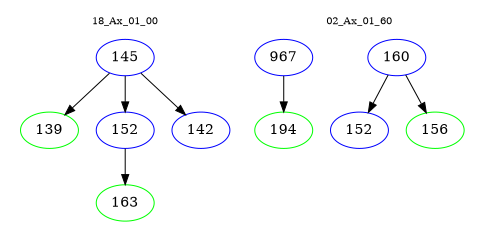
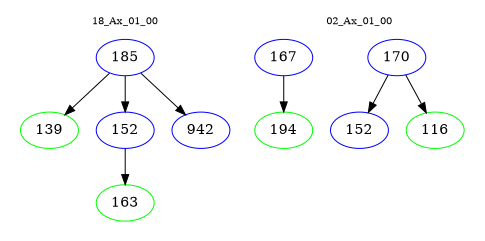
(359, 22) -> (359, 22)
(125, 58) -> (125, 58)
(284, 58) -> (284, 58)
(397, 58) -> (397, 58)
(201, 130) -> (201, 130)
(435, 130) -> (435, 130)
